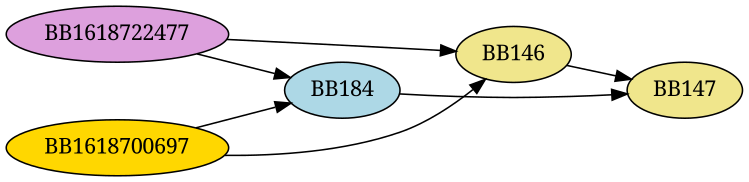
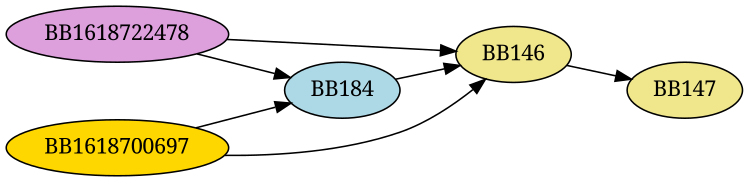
(117, 34) -> (117, 34)
(506, 97) -> (420, 74)
